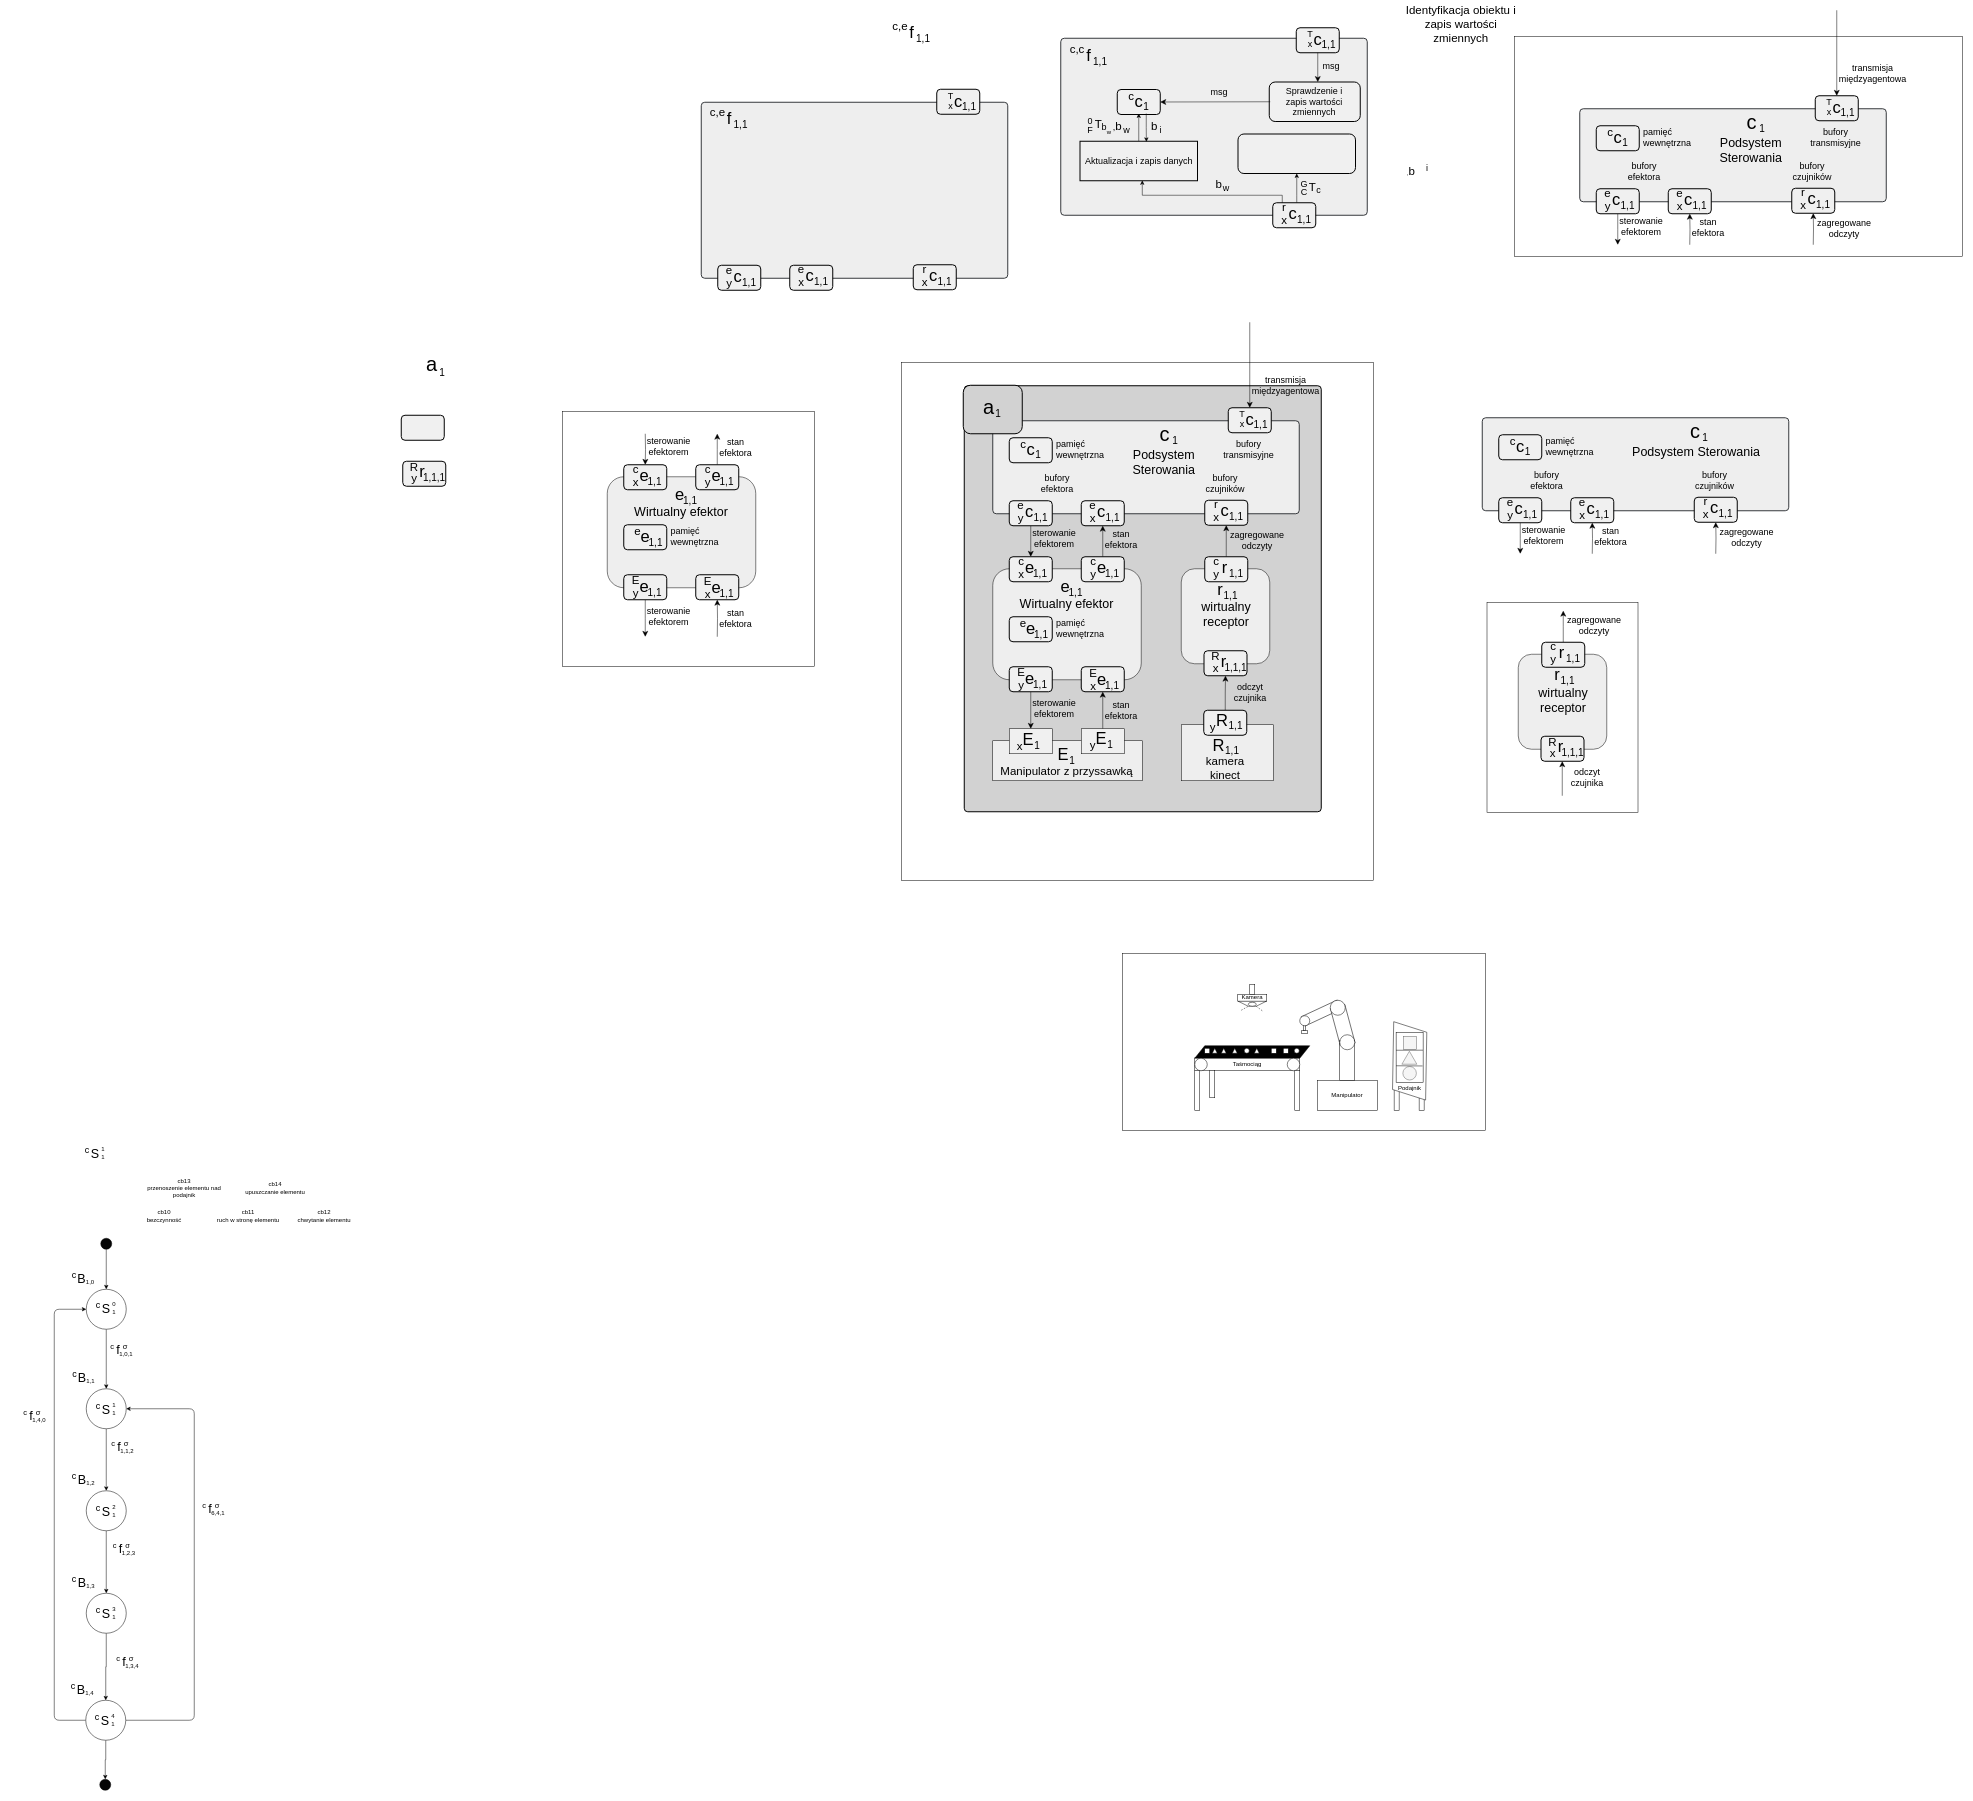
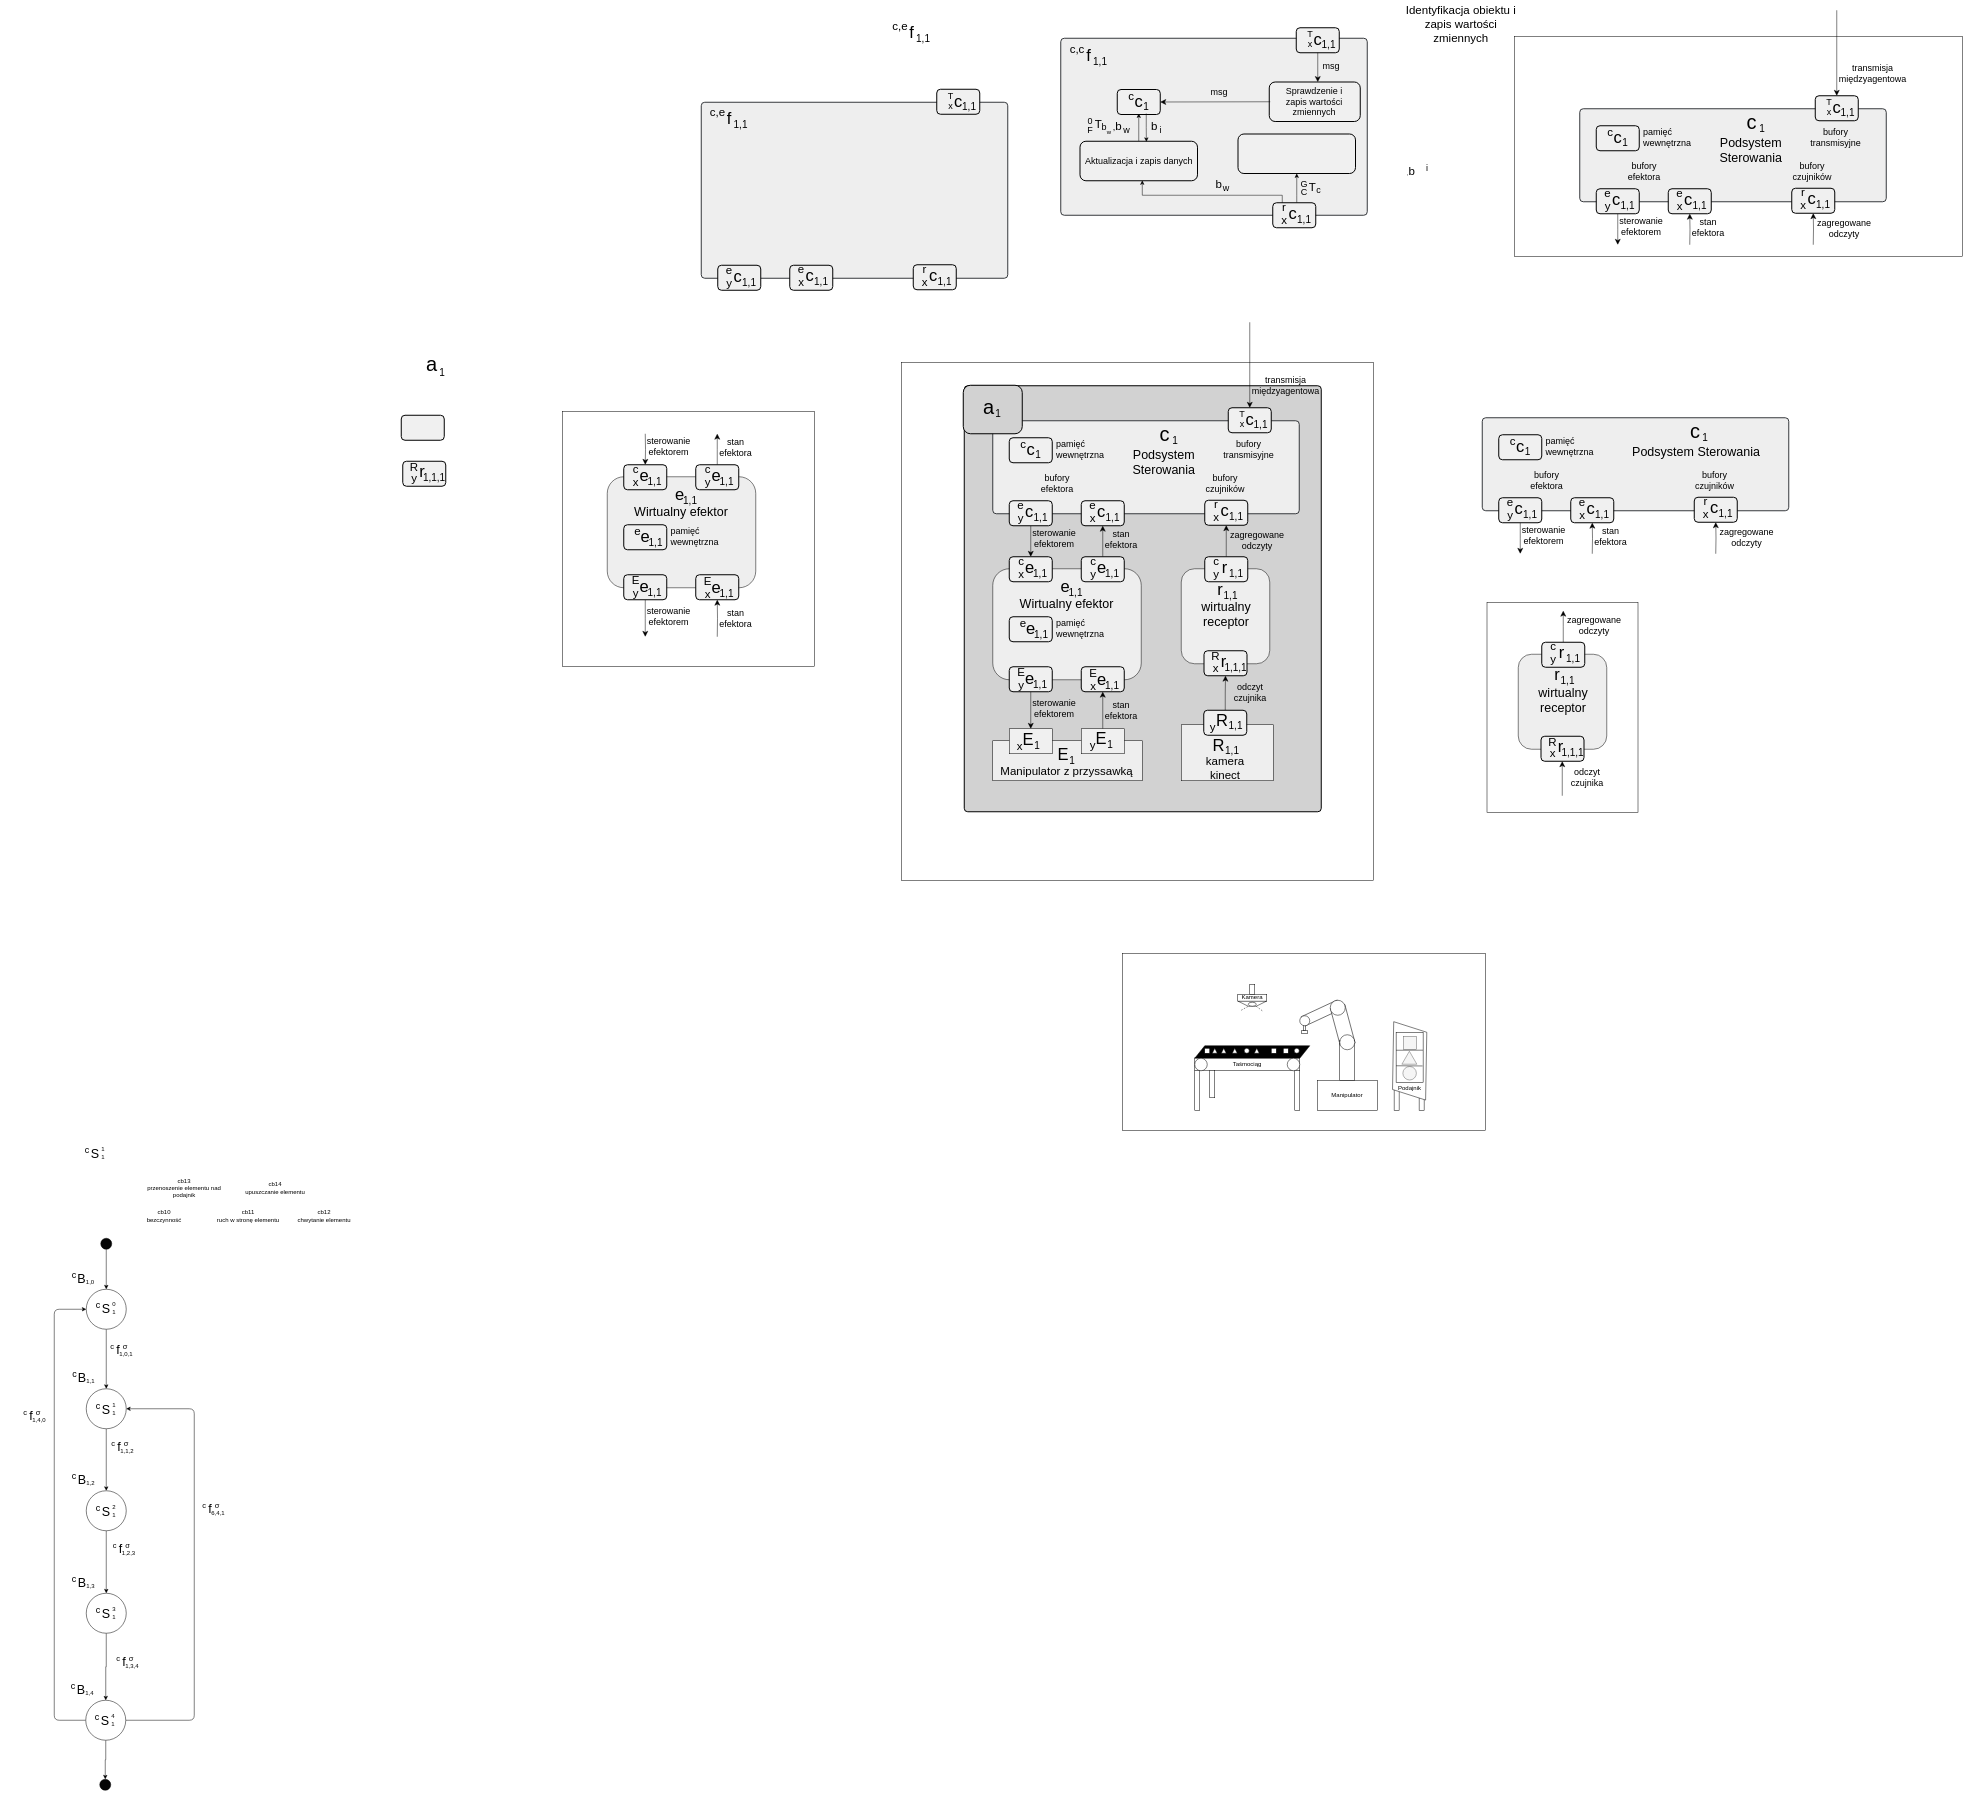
(1139, 161) -> (1139, 161)
